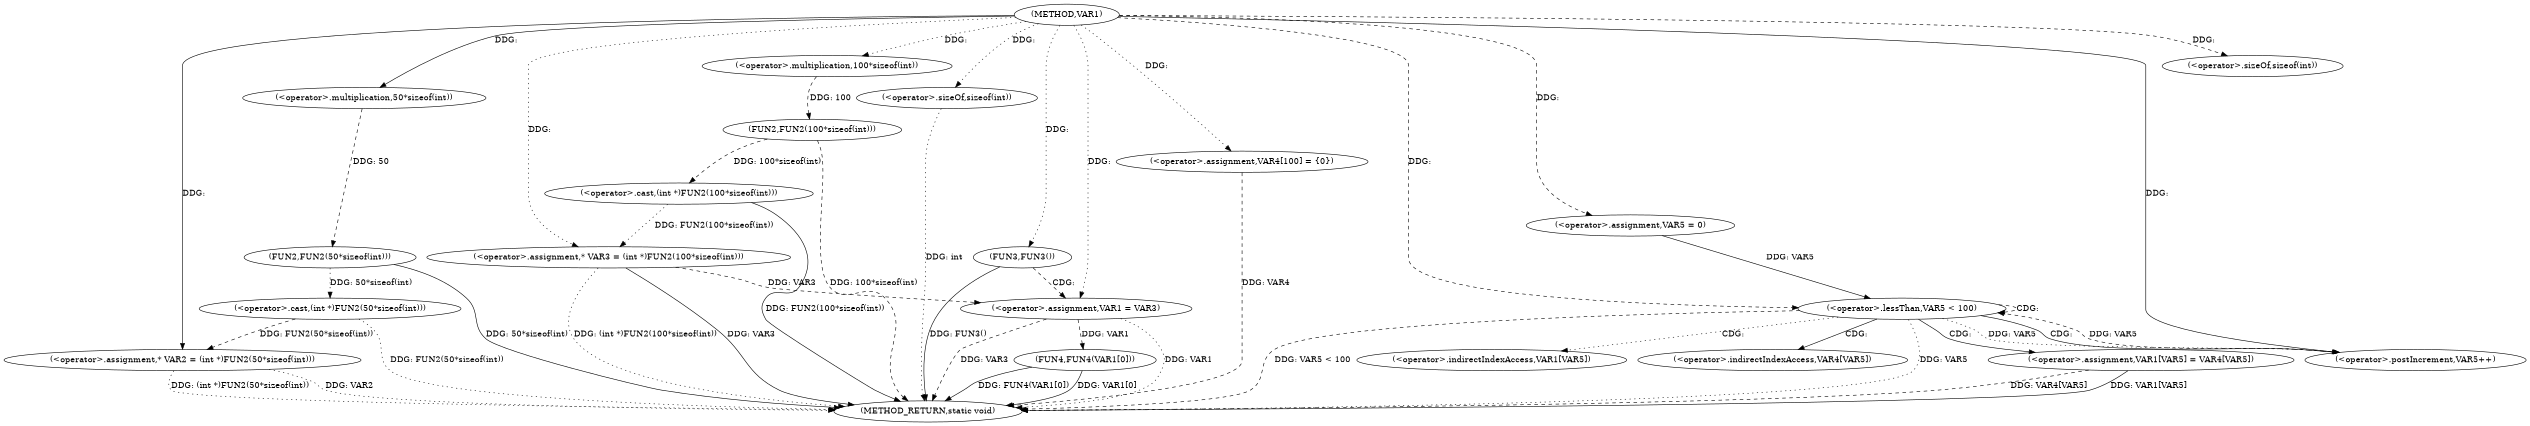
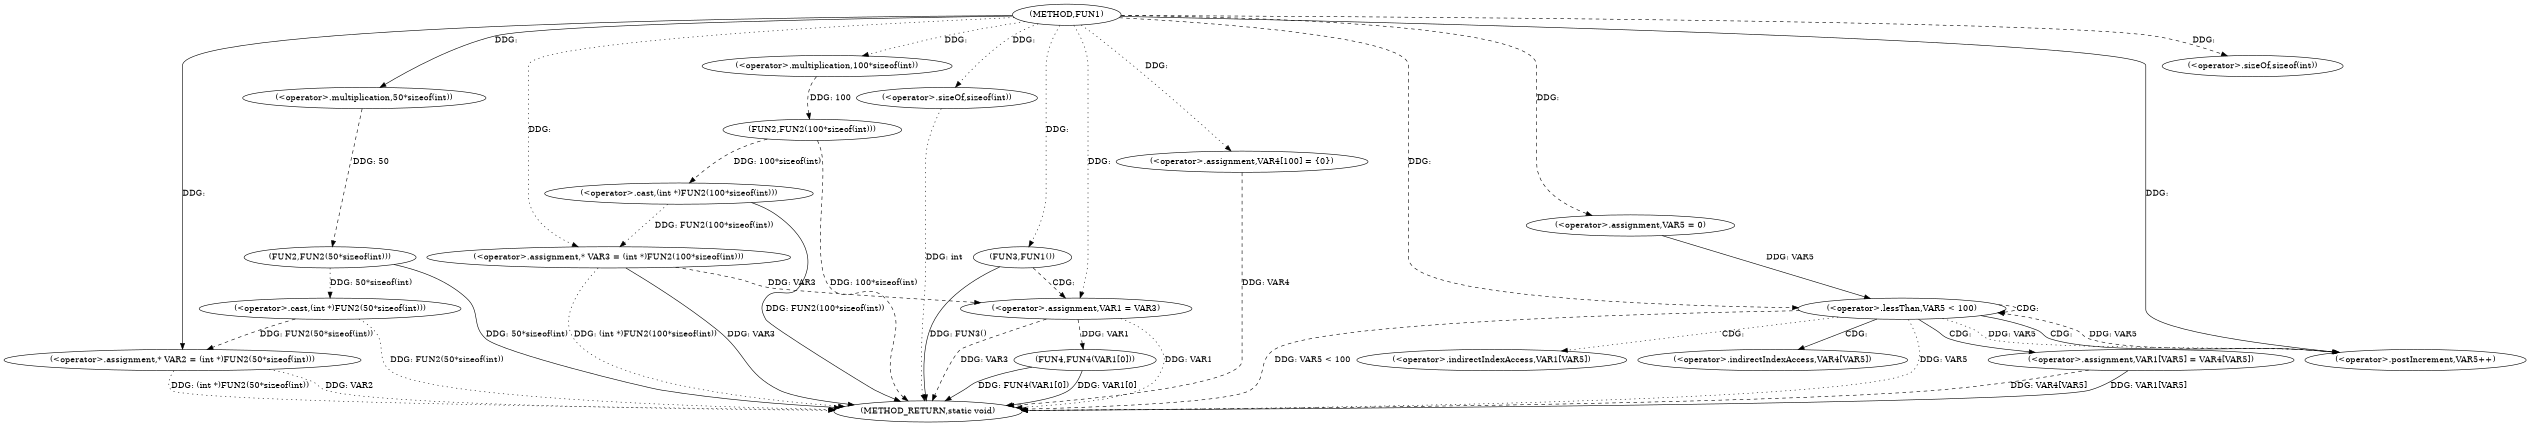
(1067, 15) -> (1067, 15)
(1022, 257) -> (1022, 257)
